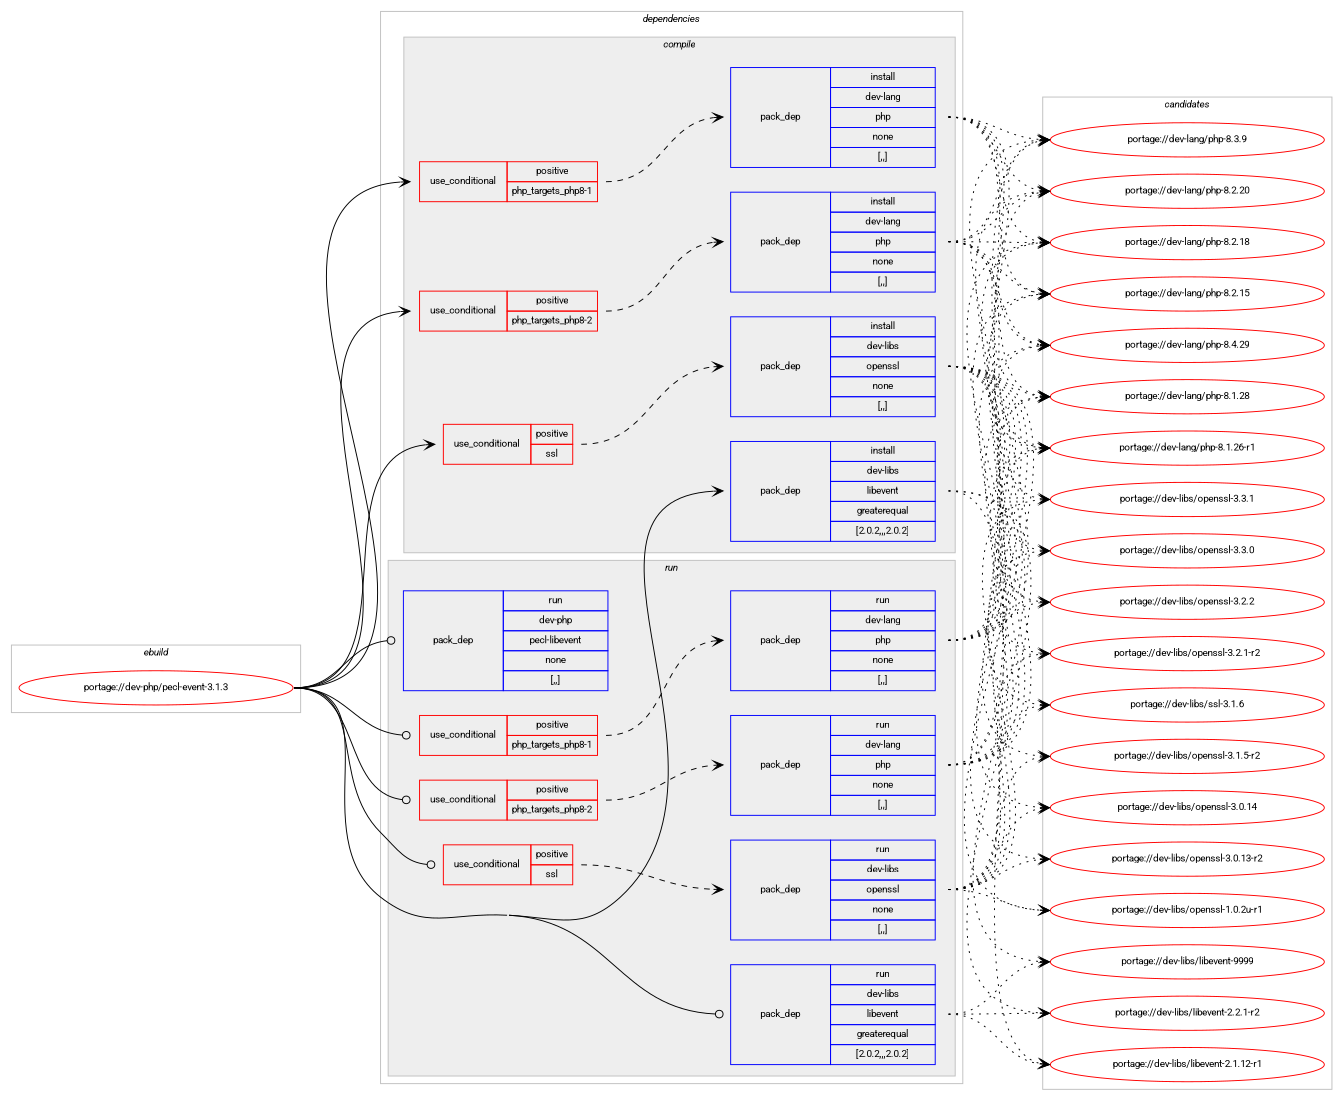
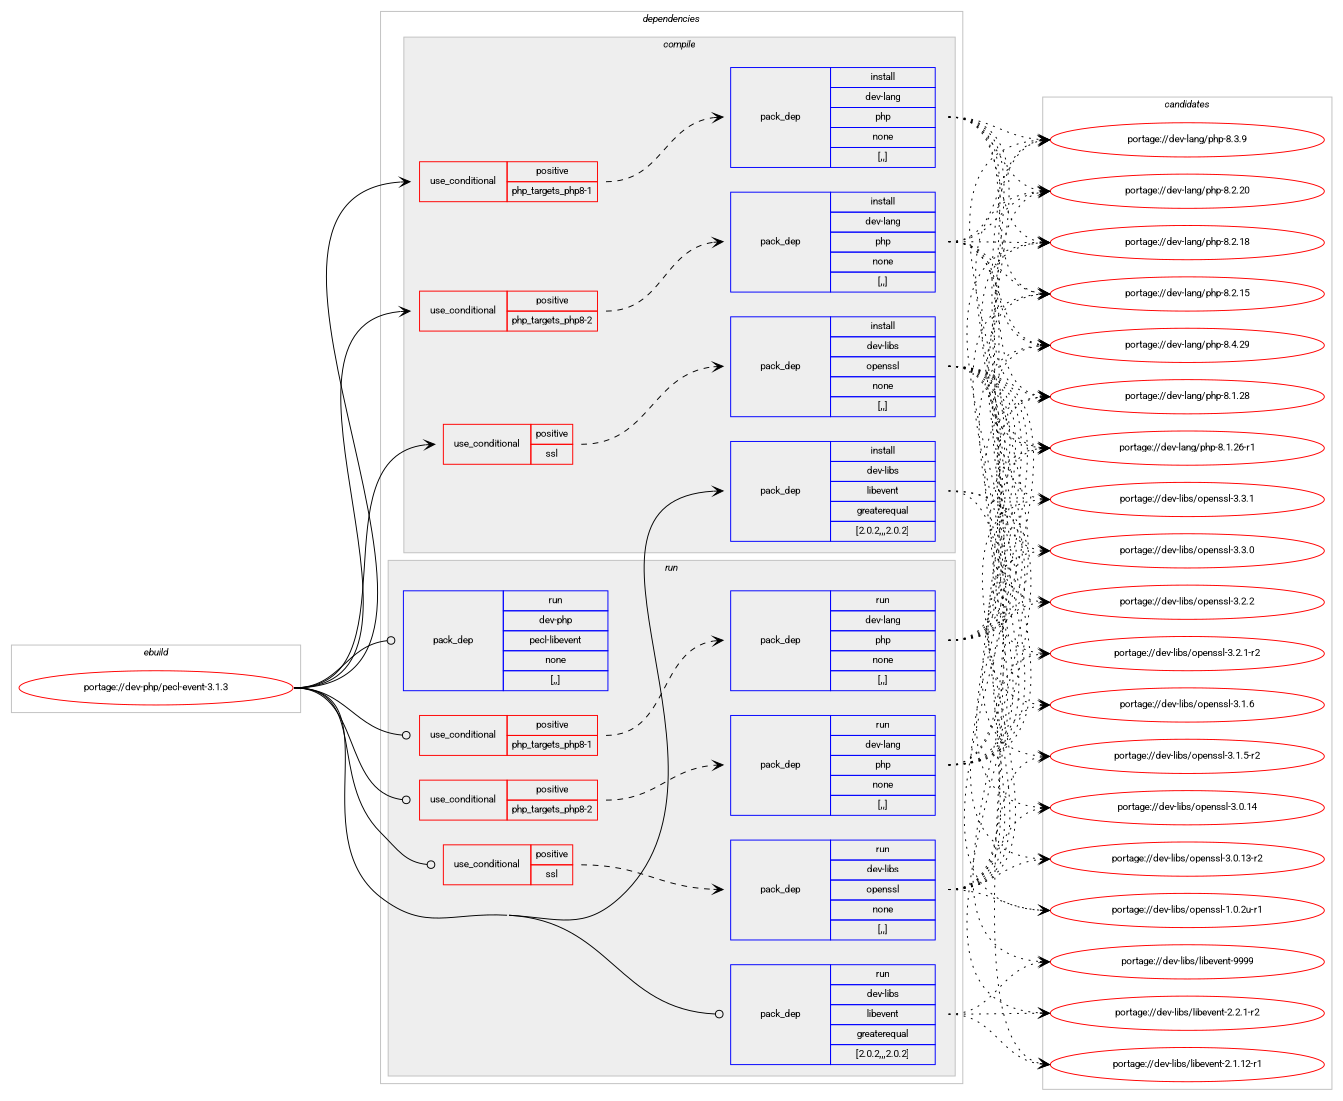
(1187, 705) -> (1187, 705)
